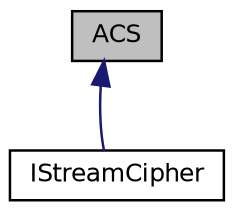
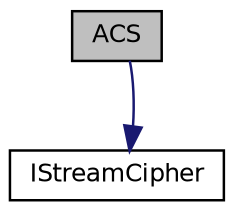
(100, 118) -> (133, 93)
